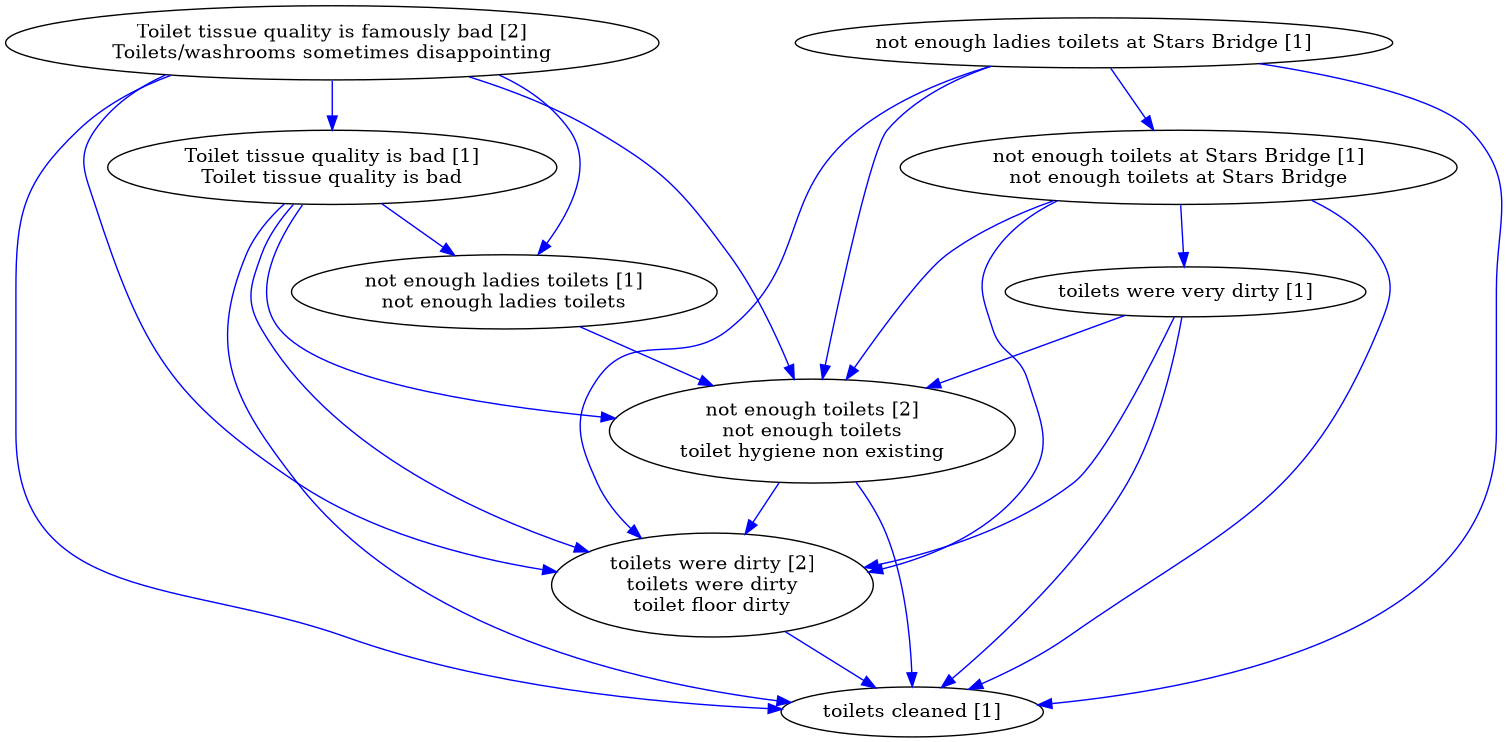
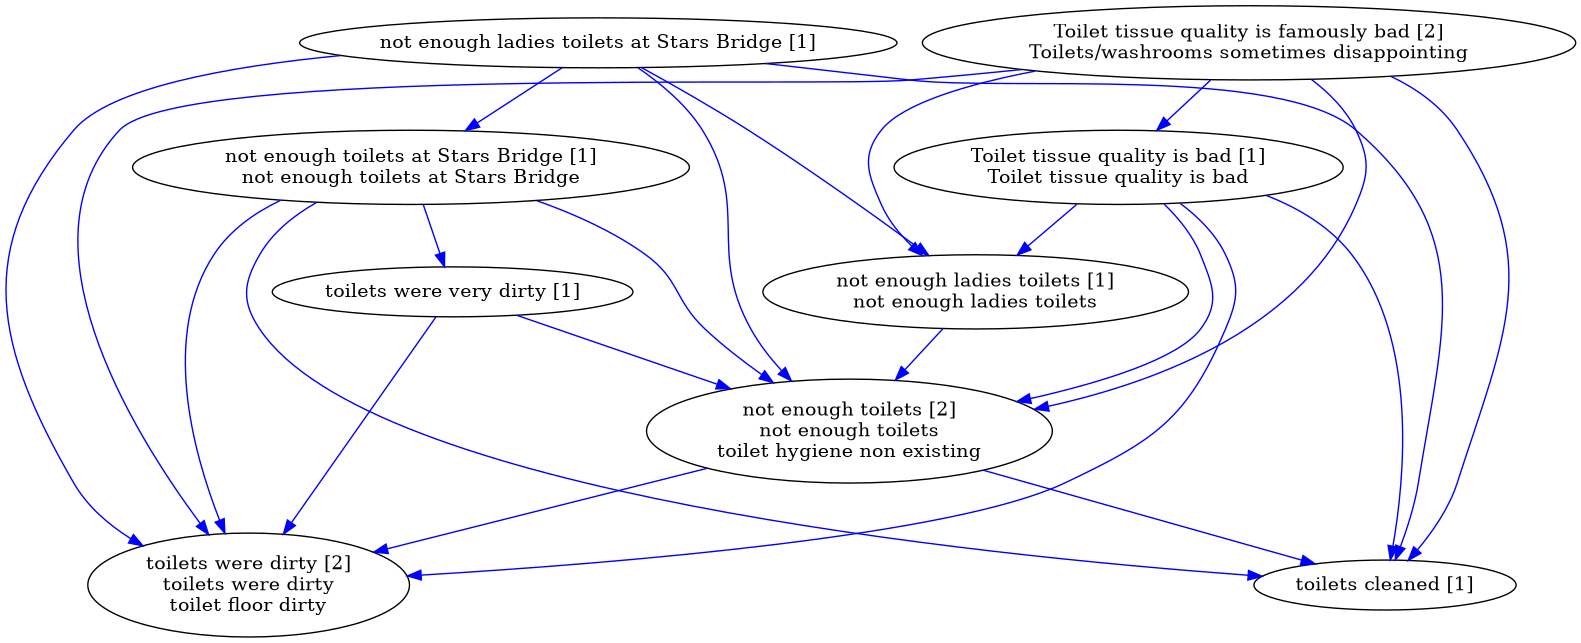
none -> (782, 152)
(1103, 520) -> none
(825, 656) -> none
